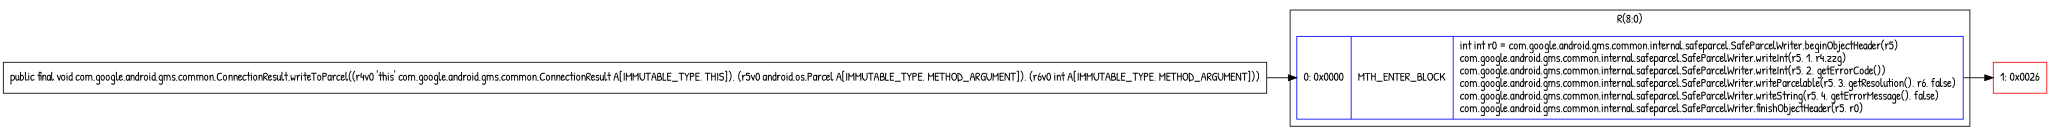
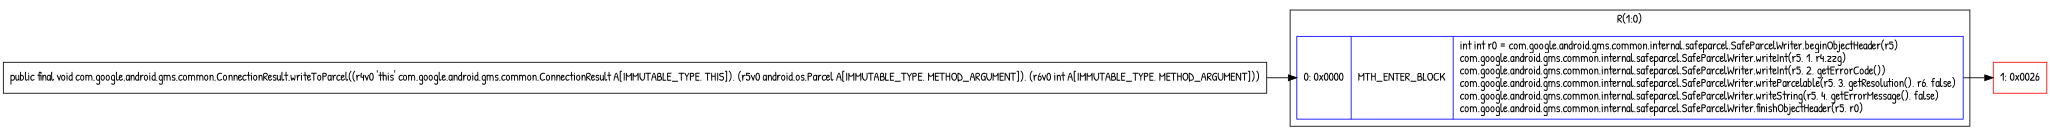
(1630, 20) -> (1630, 20)
